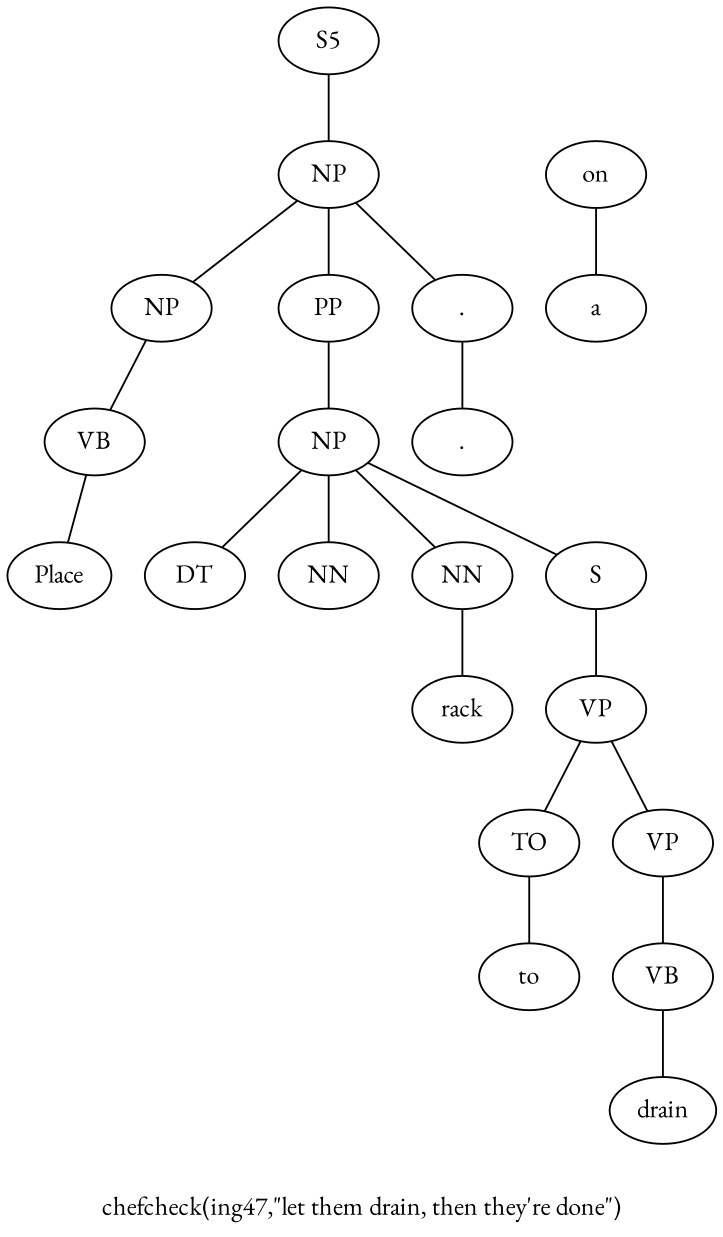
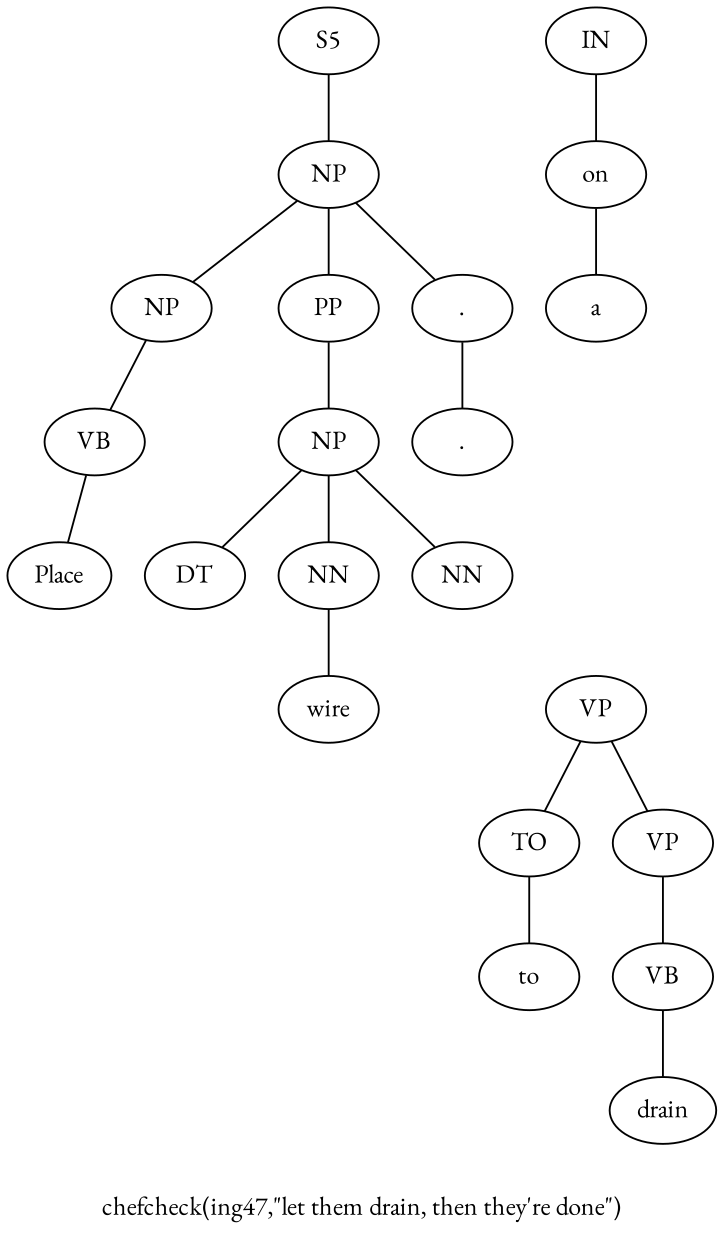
none -> (596, 41)
(596, 576) -> none
none -> (329, 709)
(462, 709) -> none
